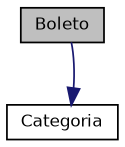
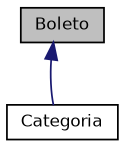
(74, 65) -> (51, 83)
